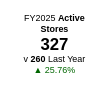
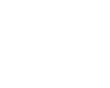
(55, 44) -> none
